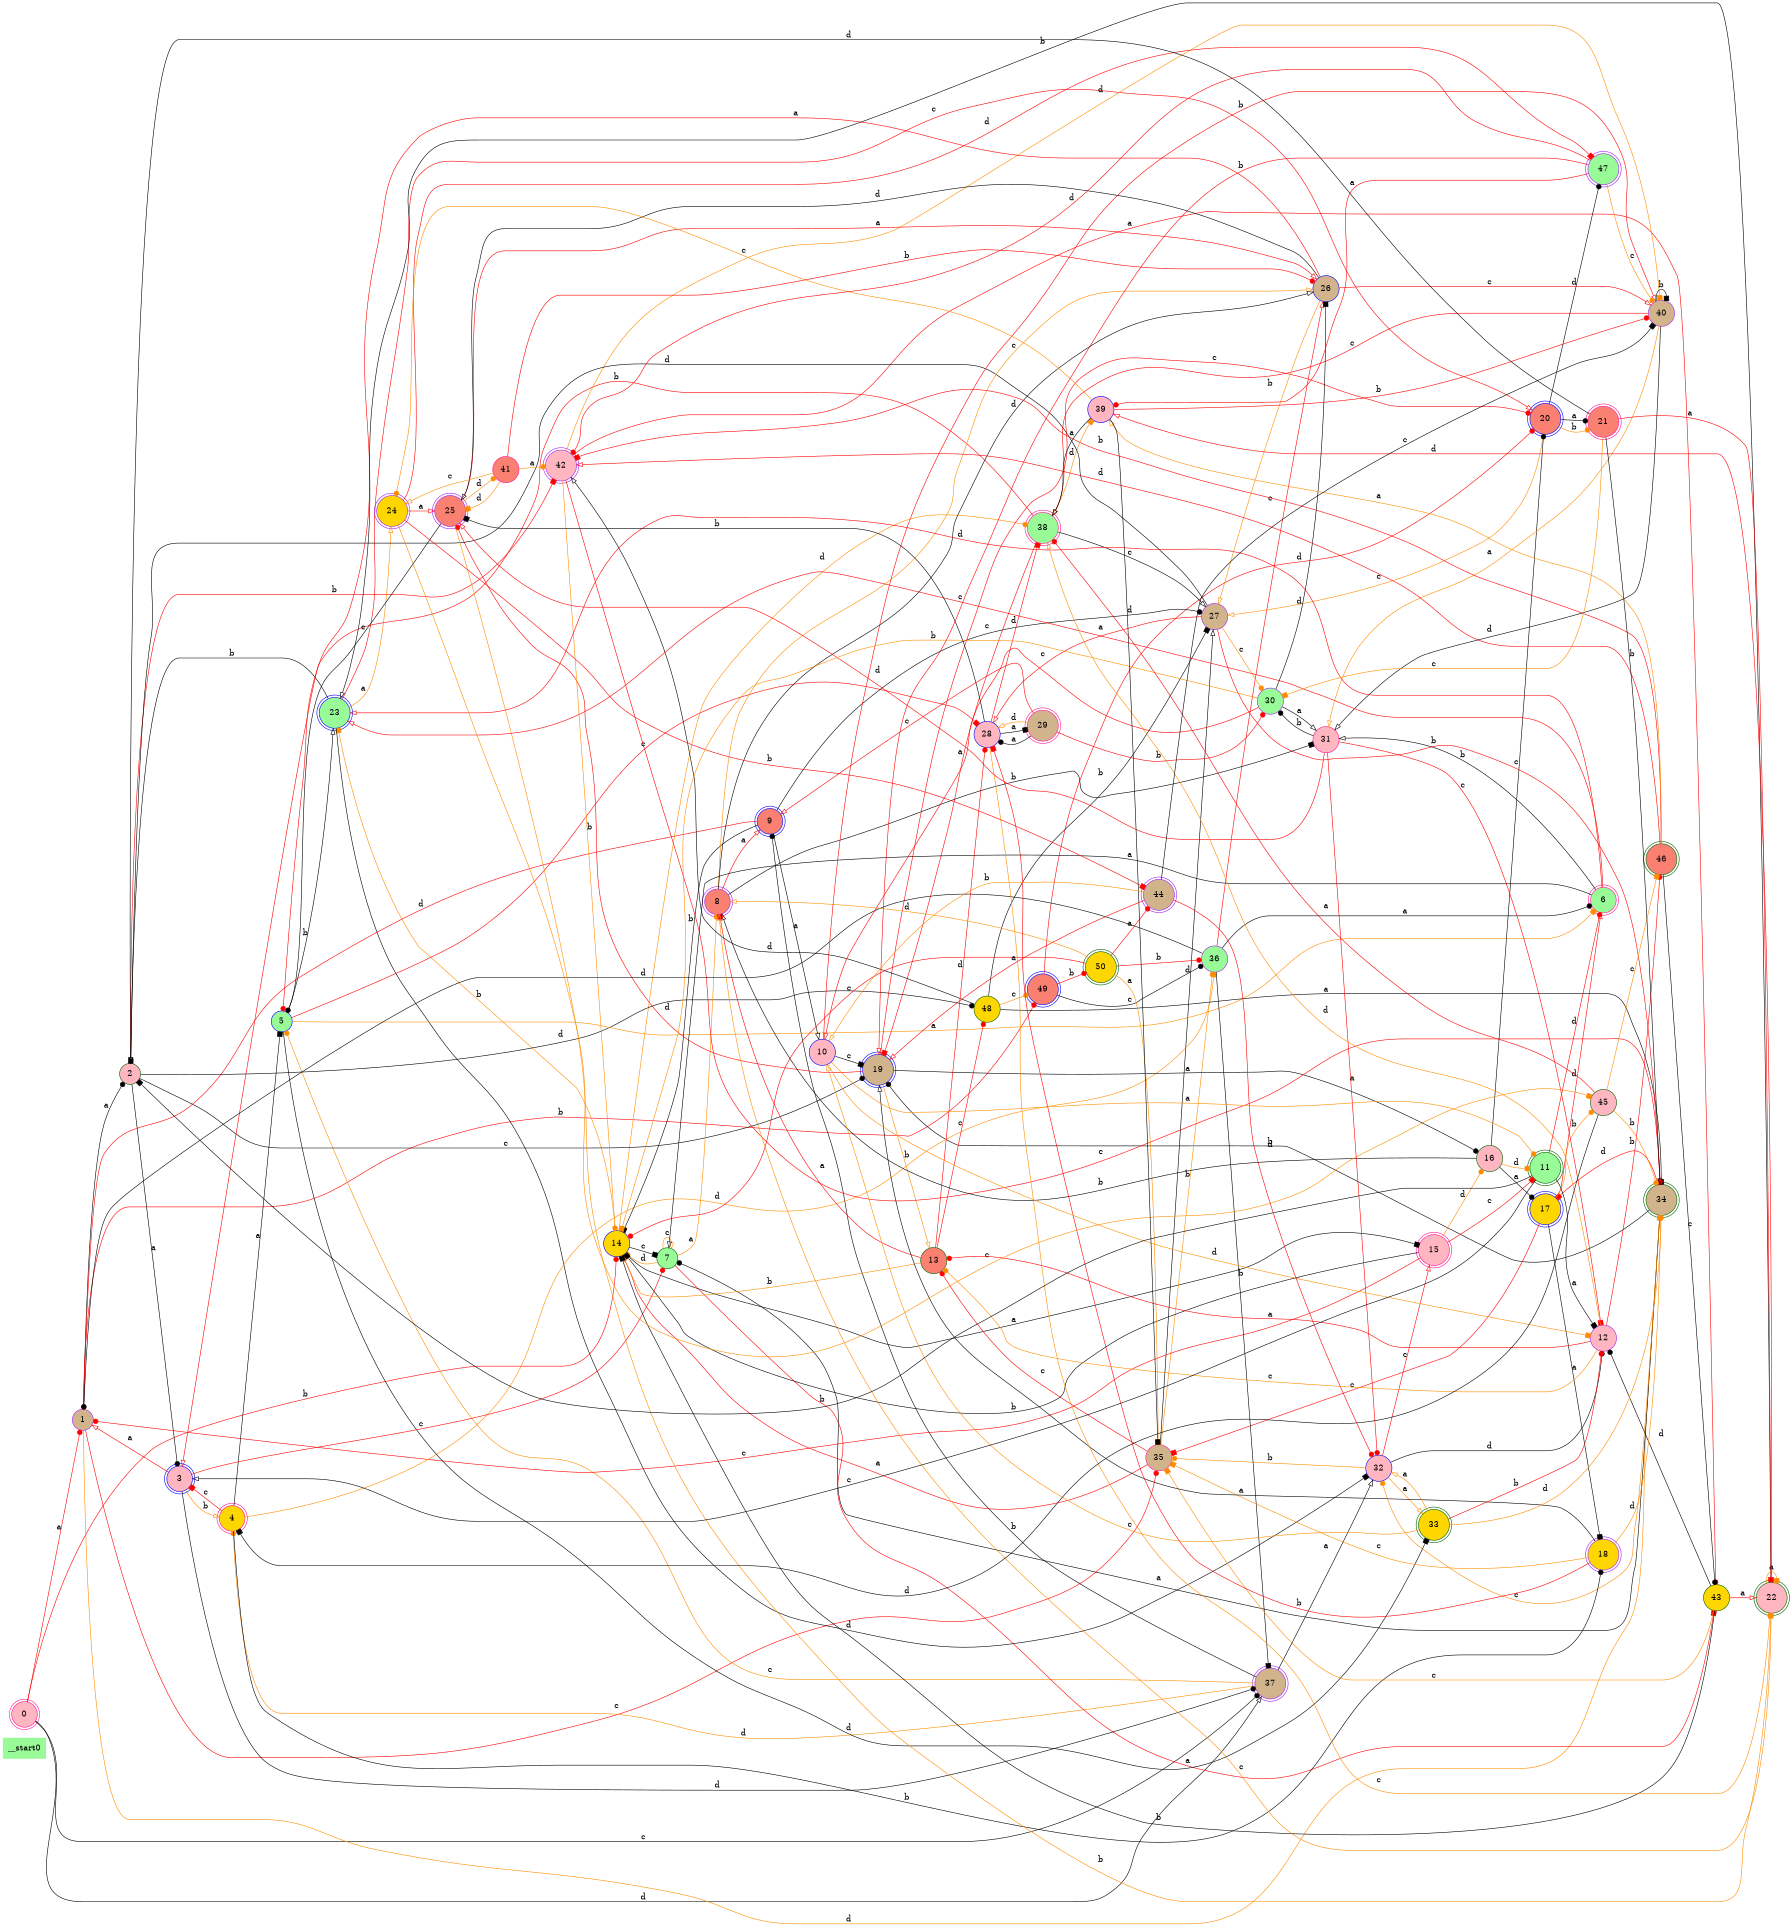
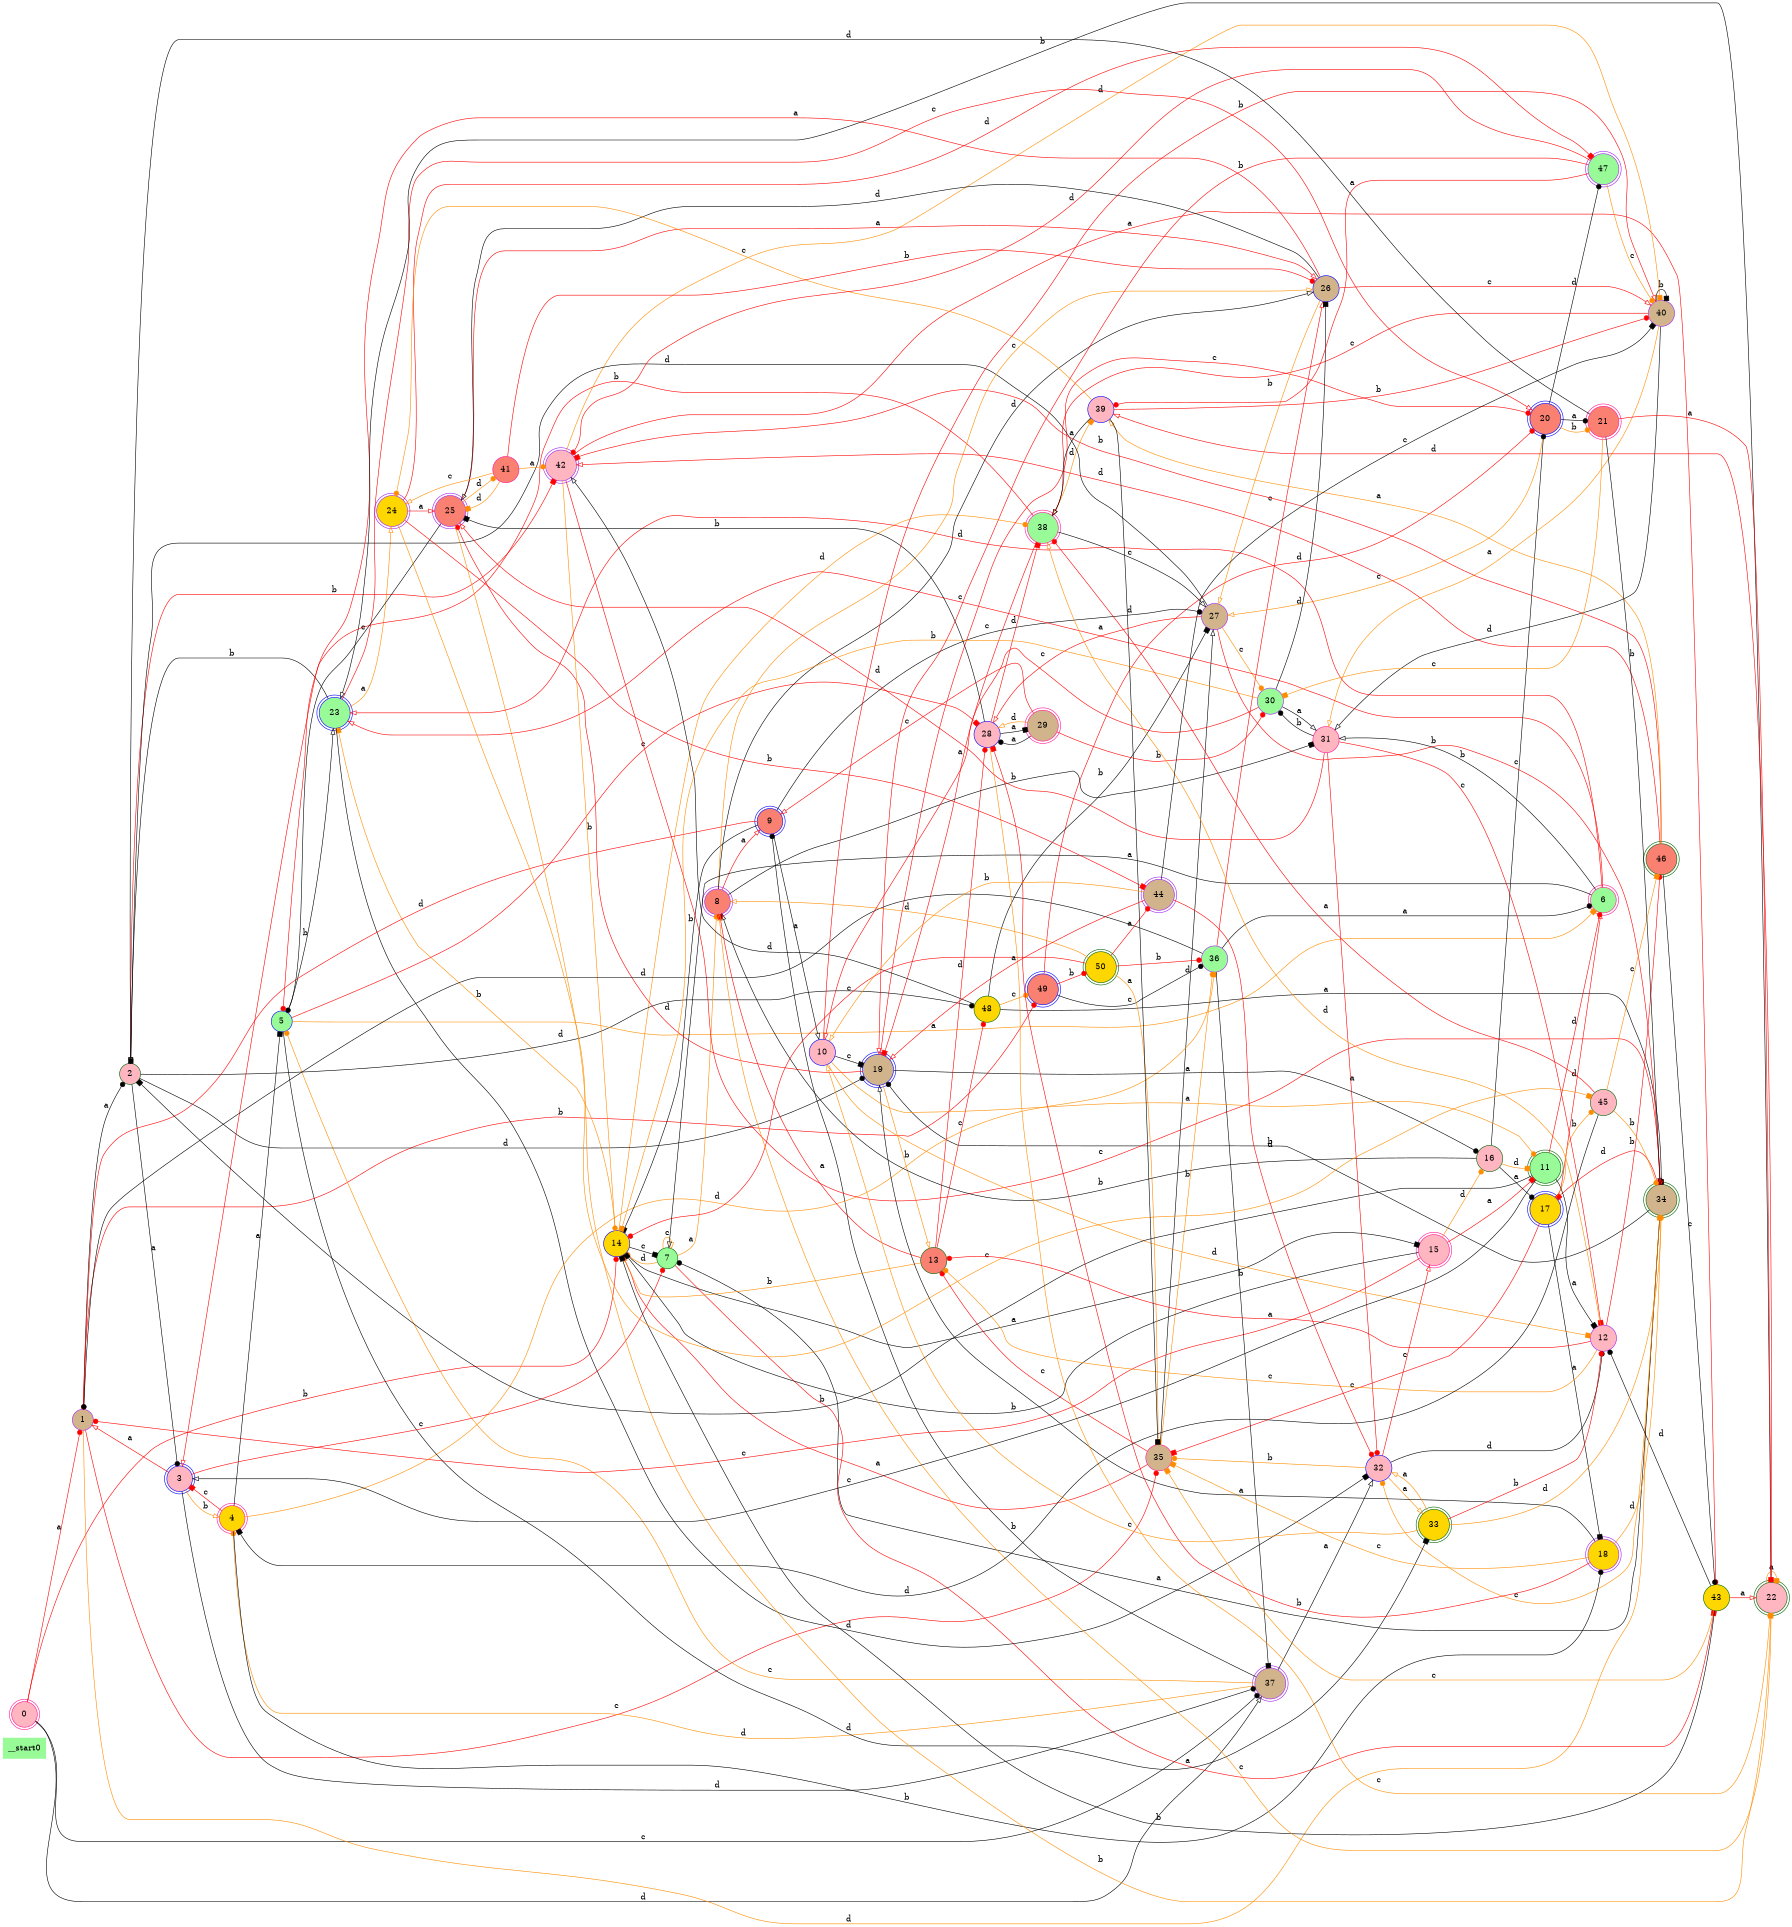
(506, 1144) -> (506, 1144)
(1490, 1201) -> (1490, 1201)
